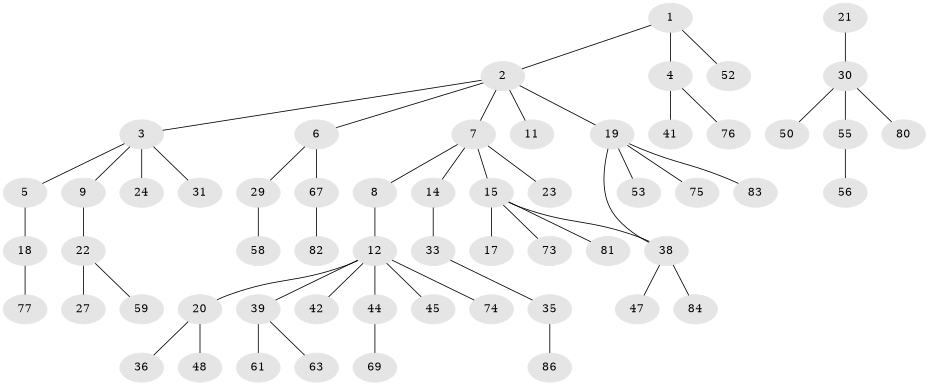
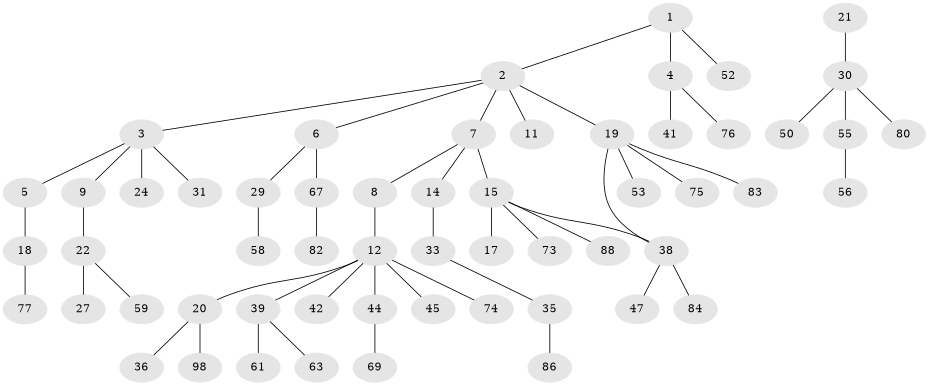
(550, 193) -> none
(608, 251) -> (608, 251)
(200, 368) -> (200, 368)
